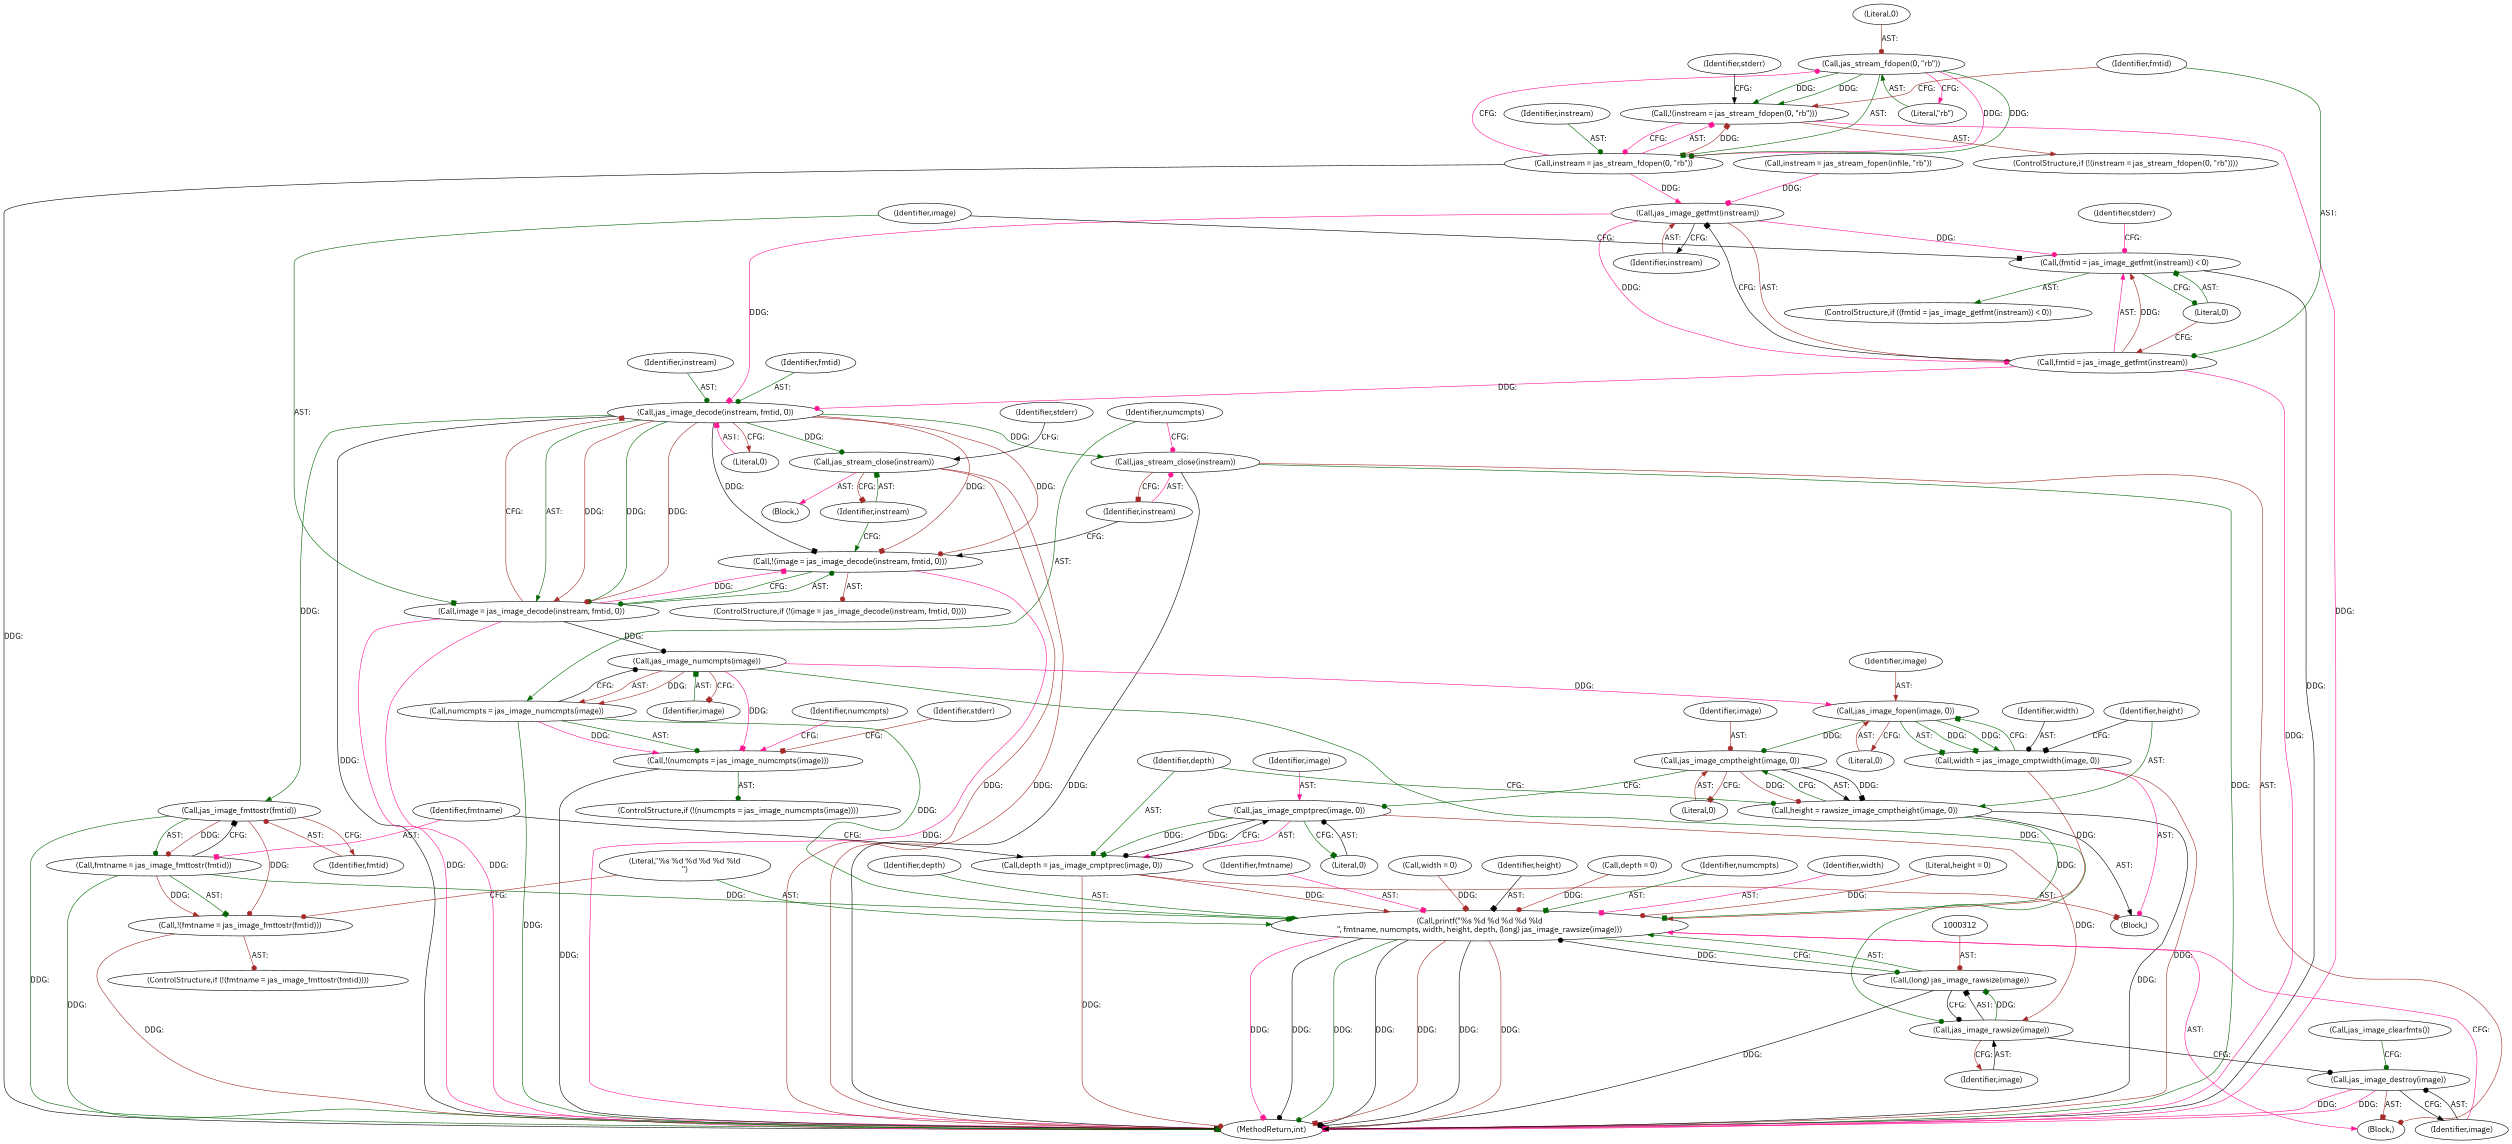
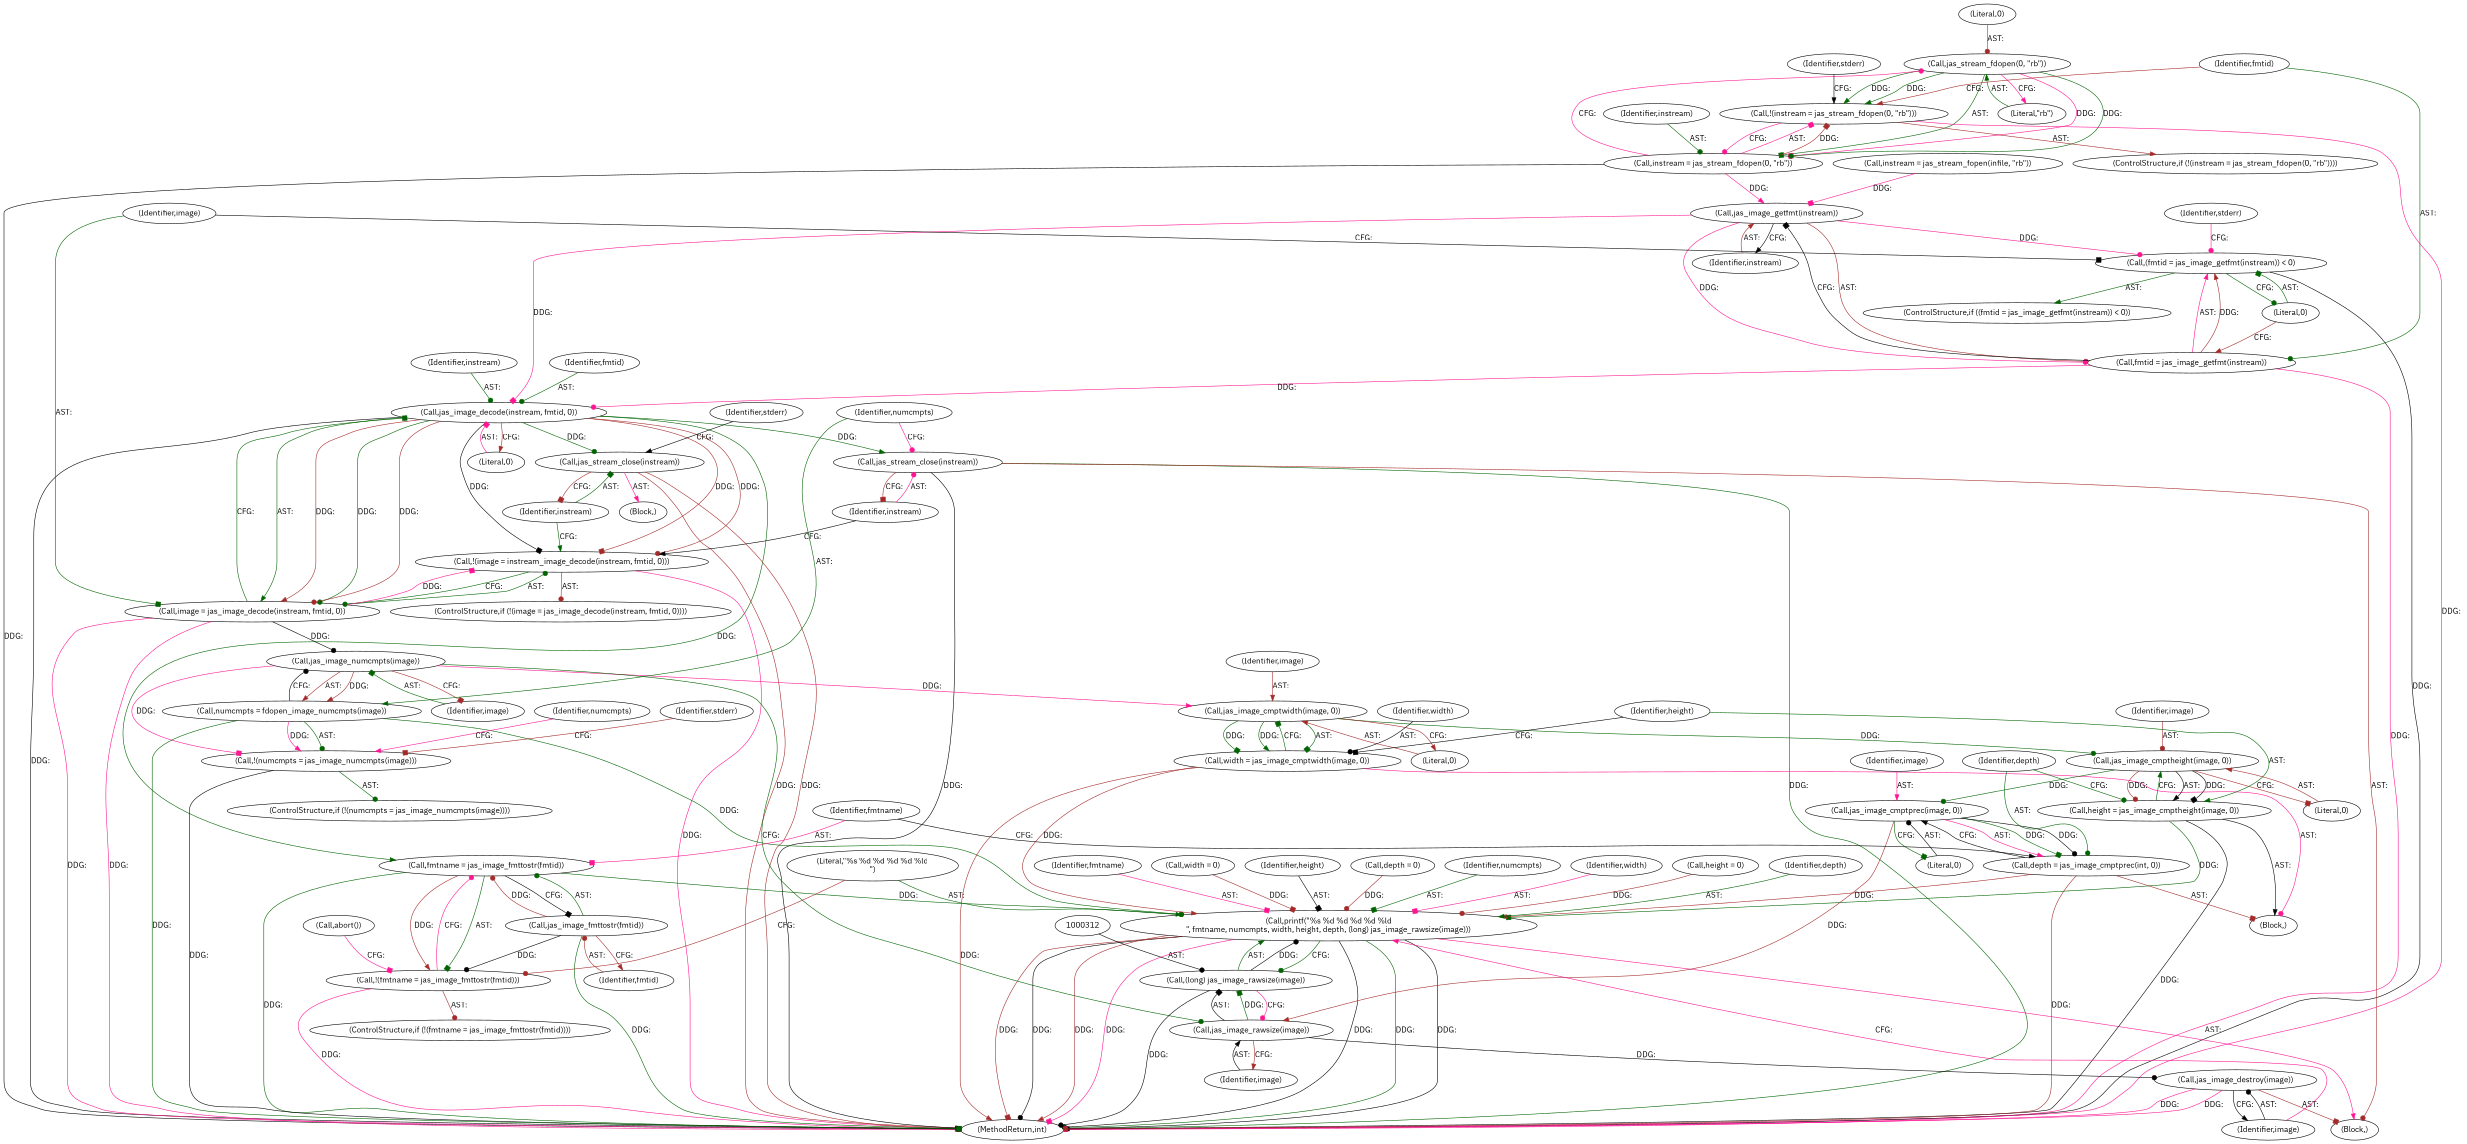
(506, 470) -> (244, 445)
(309, 479) -> (420, 645)
(850, 562) -> (562, 562)
(517, 711) -> (292, 711)
(1896, 711) -> (1273, 711)
(1633, 786) -> (2060, 786)
(1865, 811) -> (2154, 811)
(2031, 836) -> (772, 836)
(270, 866) -> (515, 952)
(1082, 866) -> (2086, 866)
(1958, 866) -> (1716, 866)
none -> (441, 920)
none -> (339, 926)
(1960, 951) -> (1149, 953)
(1947, 1006) -> (1266, 1002)
(2380, 1030) -> none
(2223, 1055) -> (1647, 1055)
(398, 1106) -> (568, 1106)
